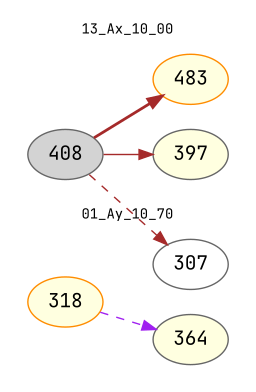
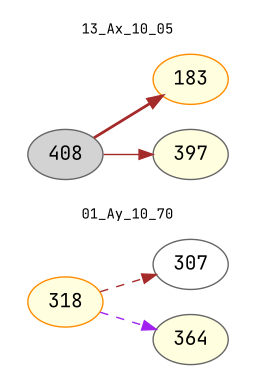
(128, 30) -> (128, 30)
(191, 79) -> (191, 79)
(130, 211) -> (121, 285)
